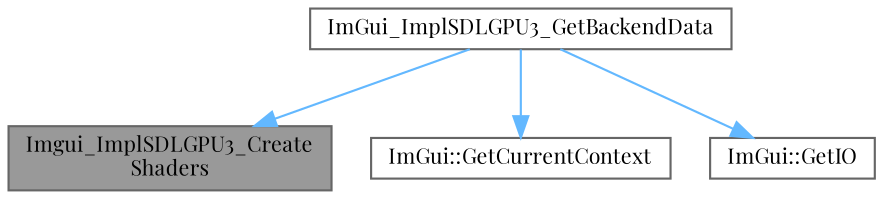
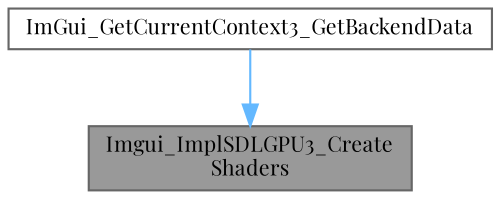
(521, 29) -> (250, 29)
(521, 158) -> none
(792, 158) -> none
